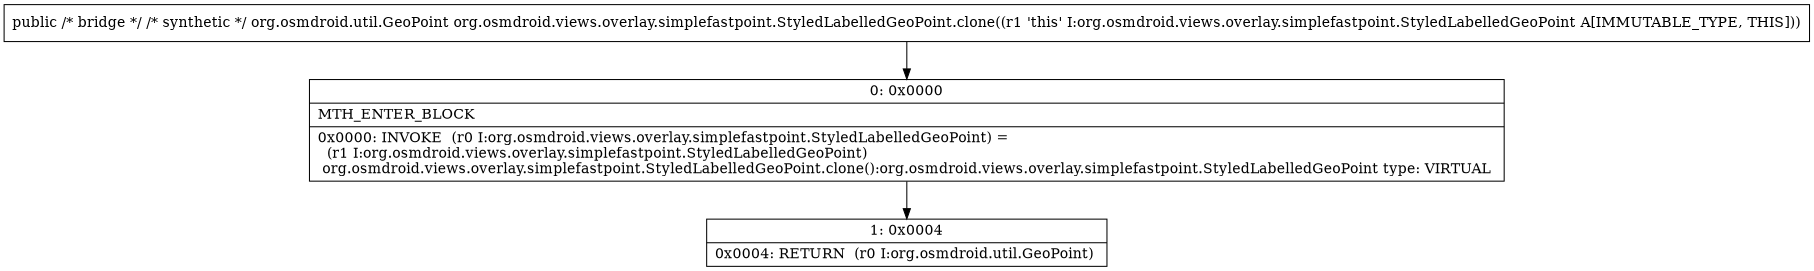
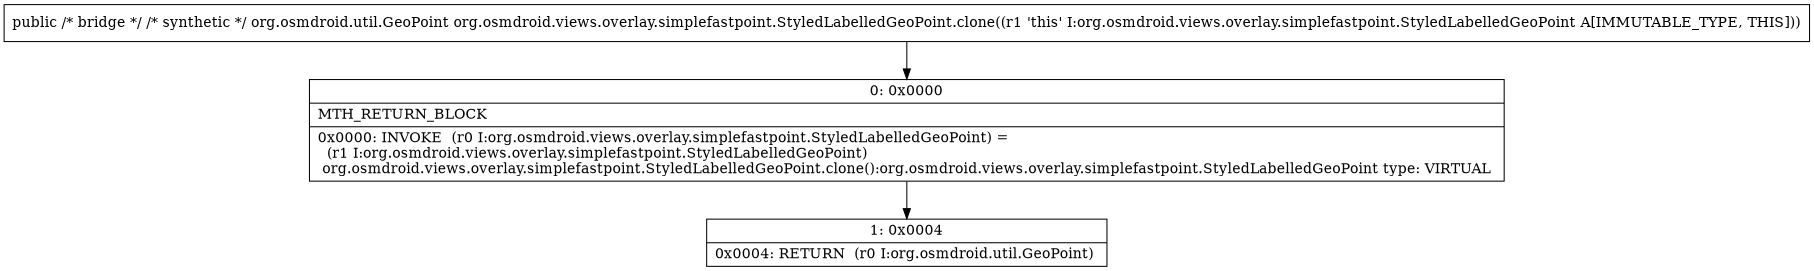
(397, 114) -> (403, 114)
